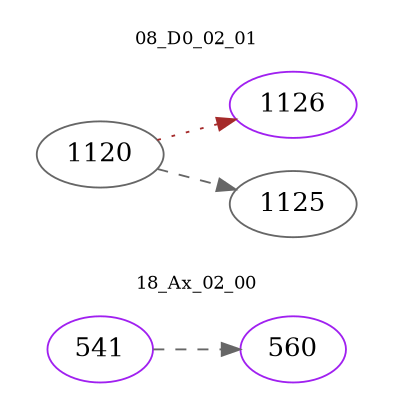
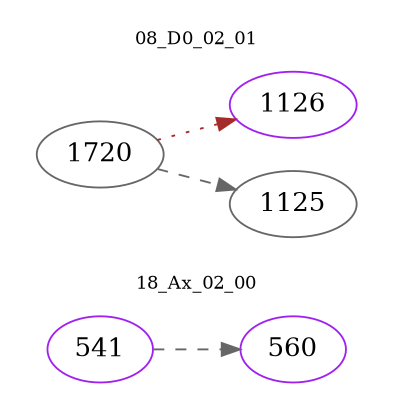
(100, 154) -> (100, 154)
